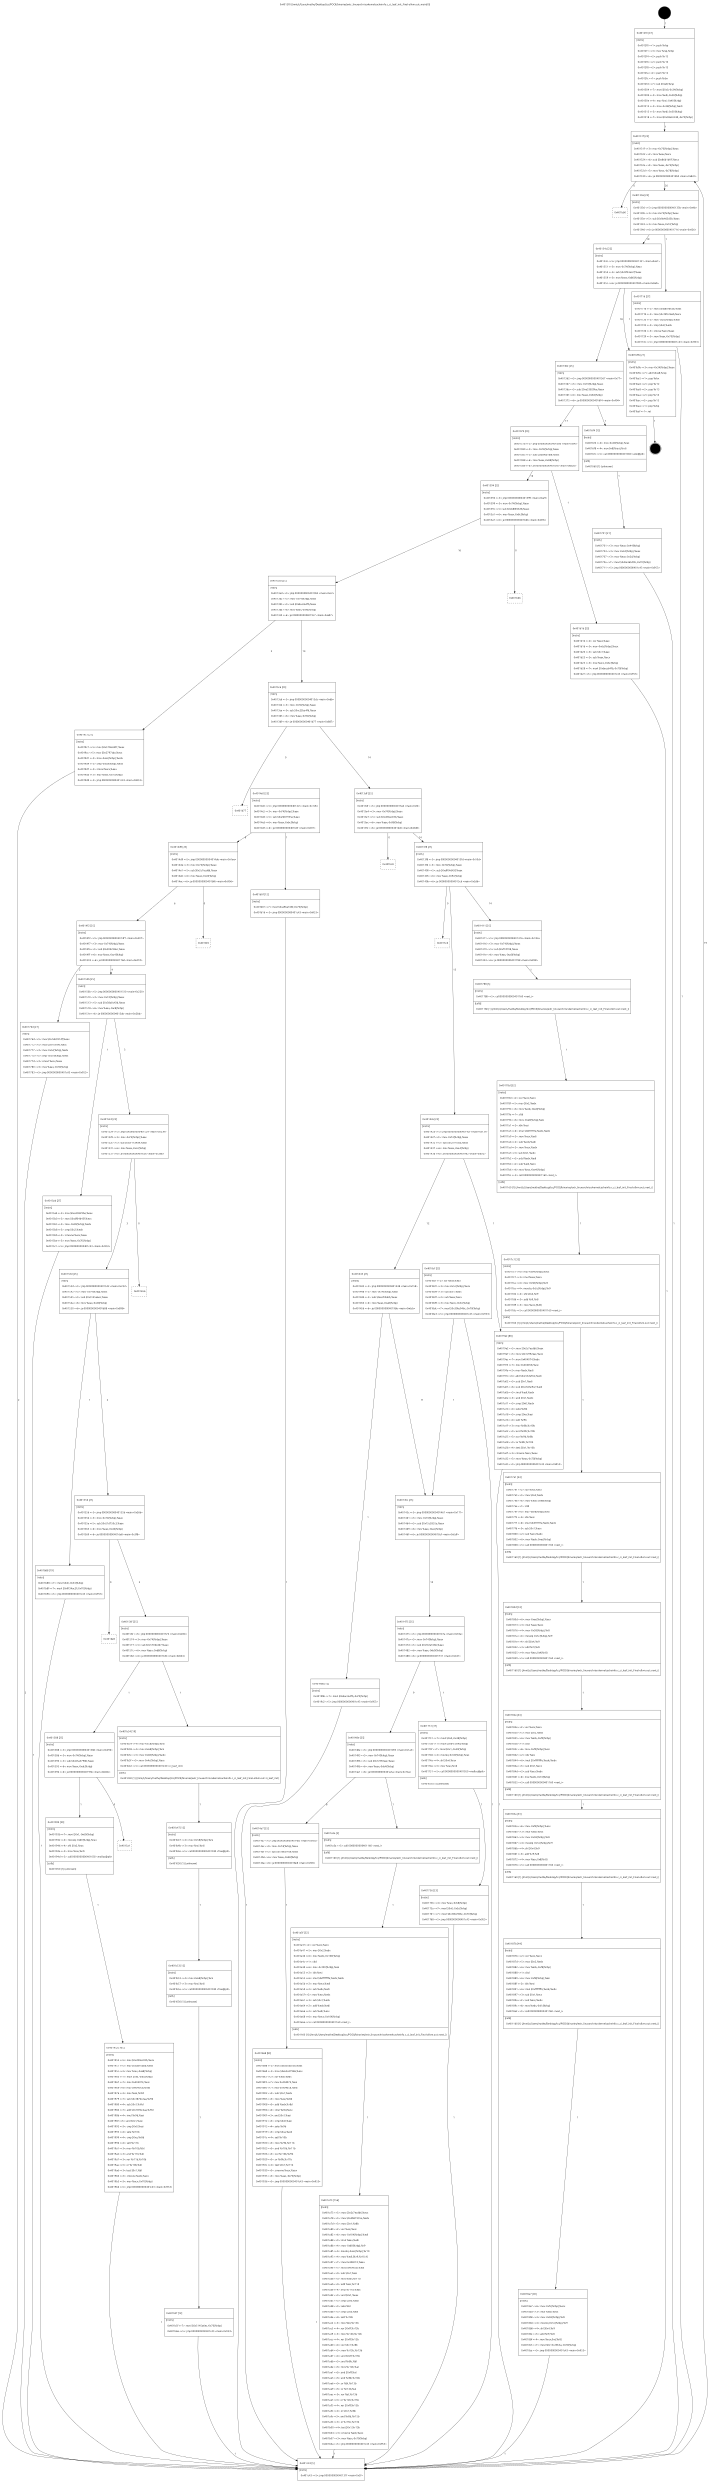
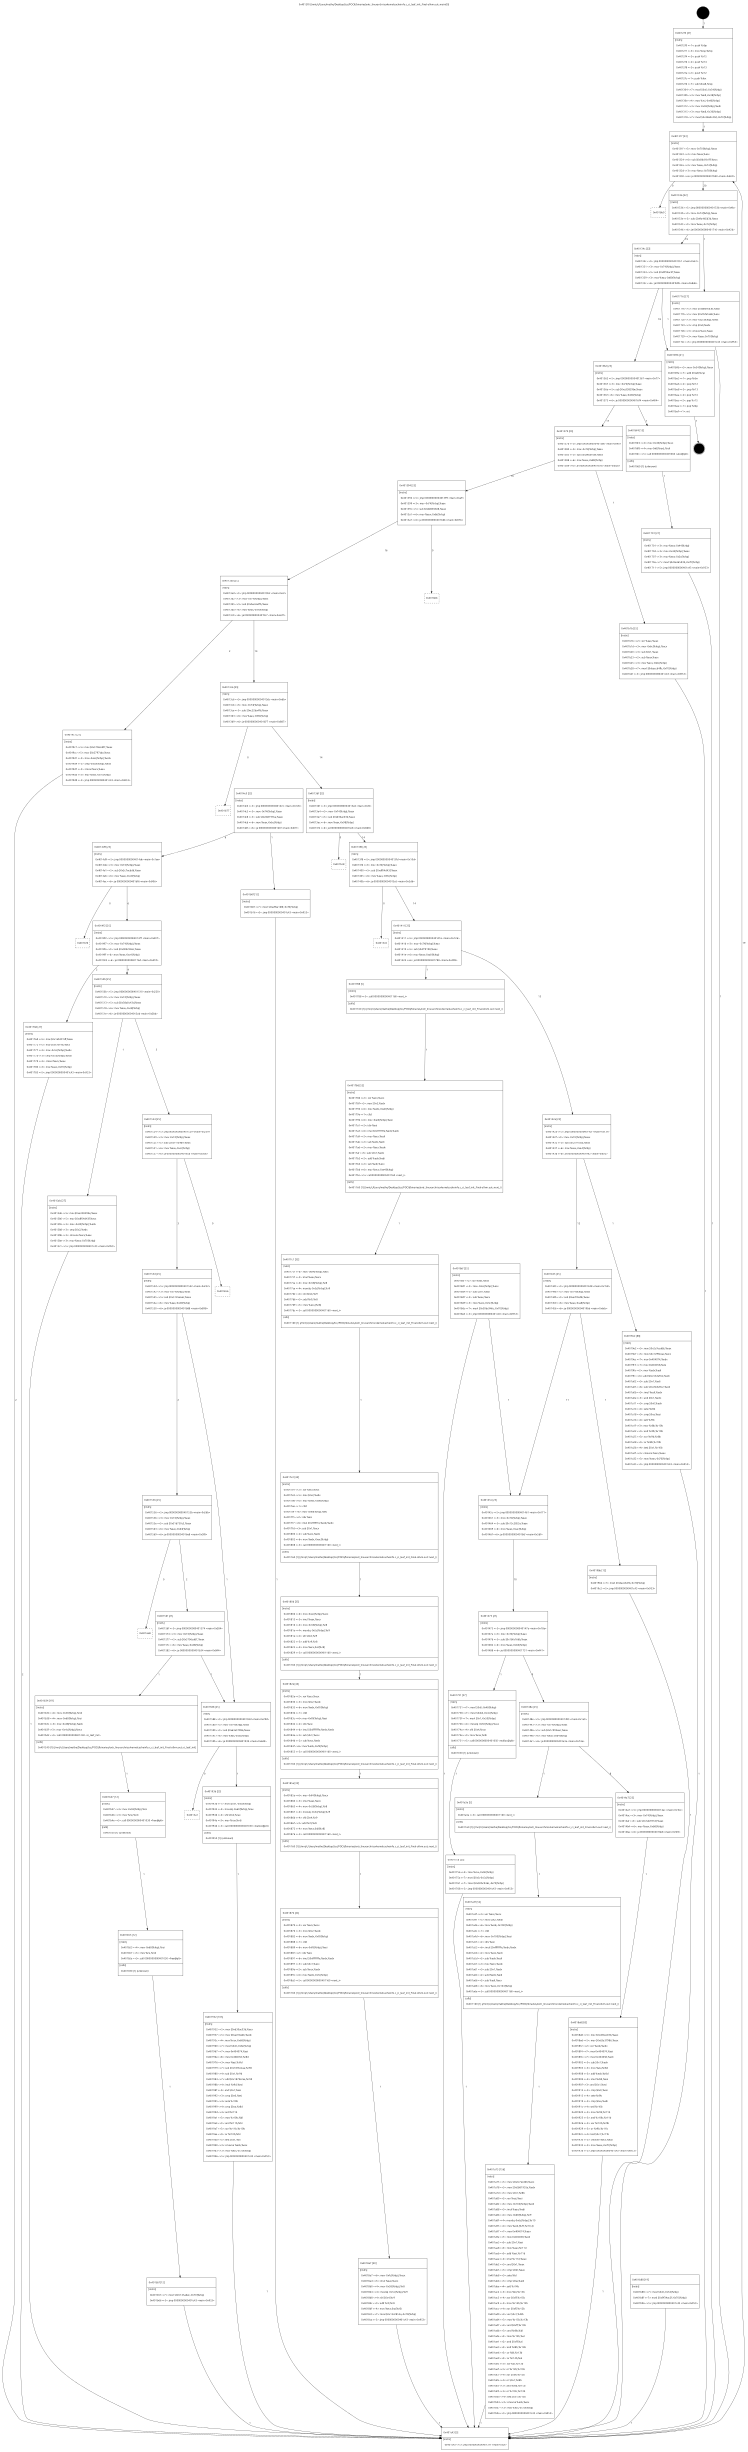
(453, 1000) -> (537, 1016)
(76, 1438) -> (218, 1506)
